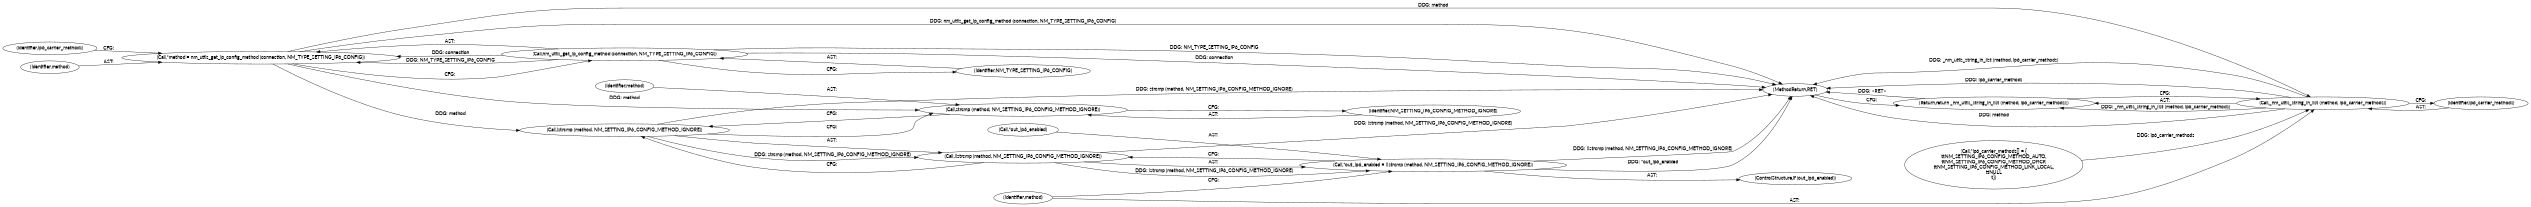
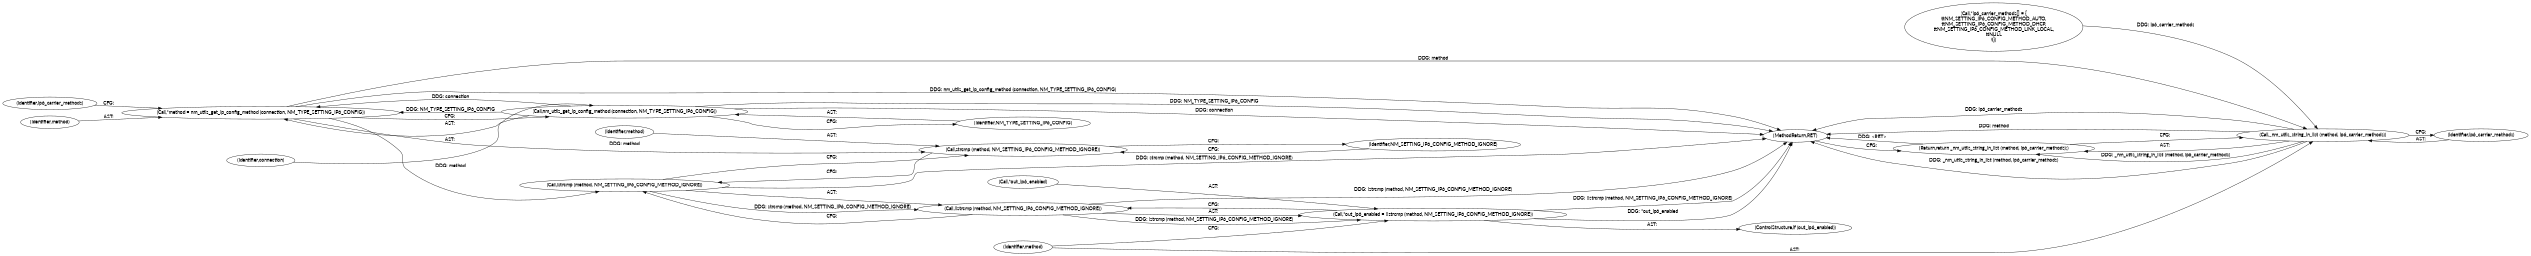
(1214, 115) -> (1214, 150)
none -> (261, 160)
